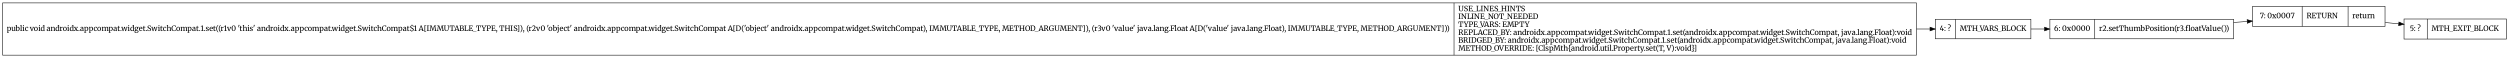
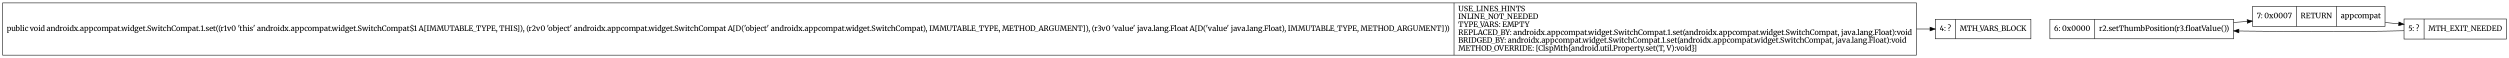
(2364, 16) -> (2361, 16)
(2038, 29) -> (2321, 32)
(2465, 29) -> (2465, 29)
